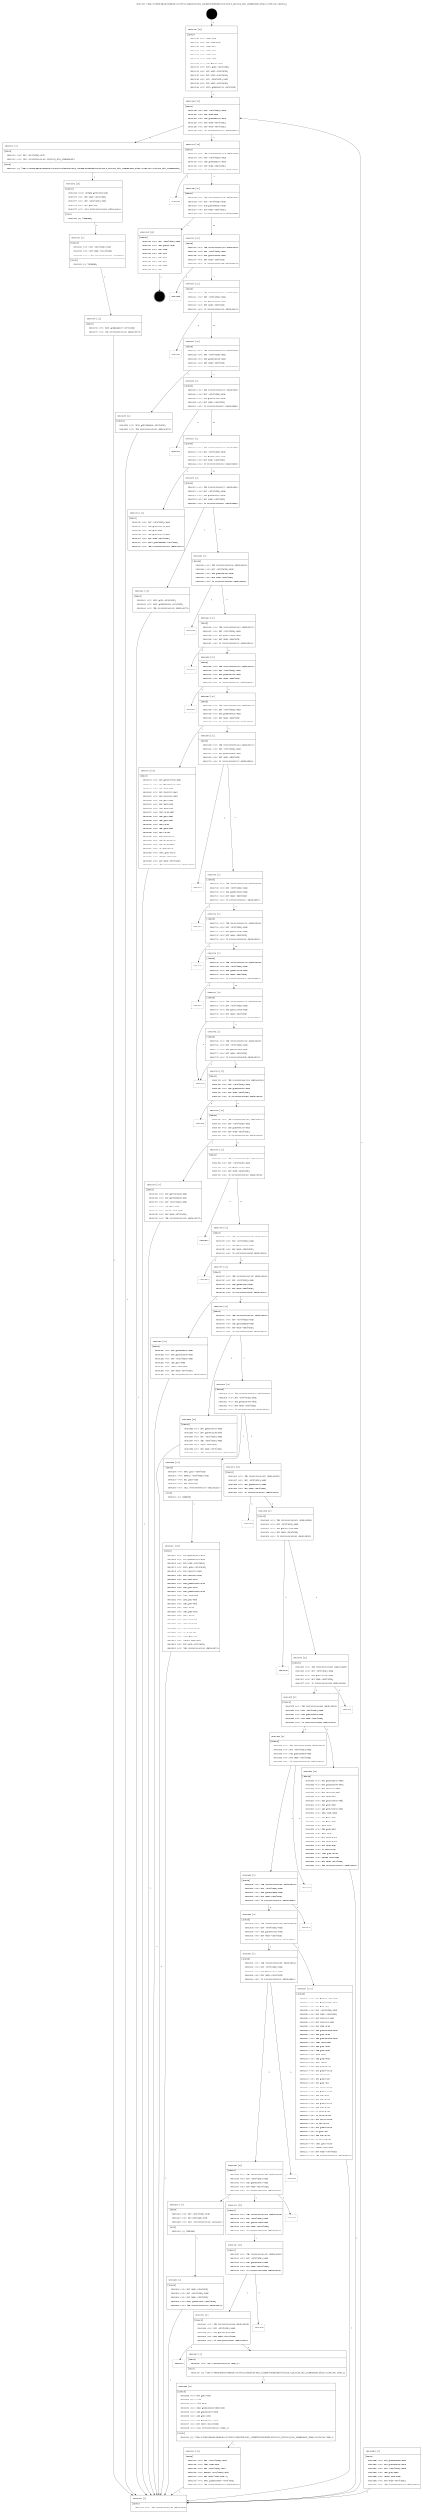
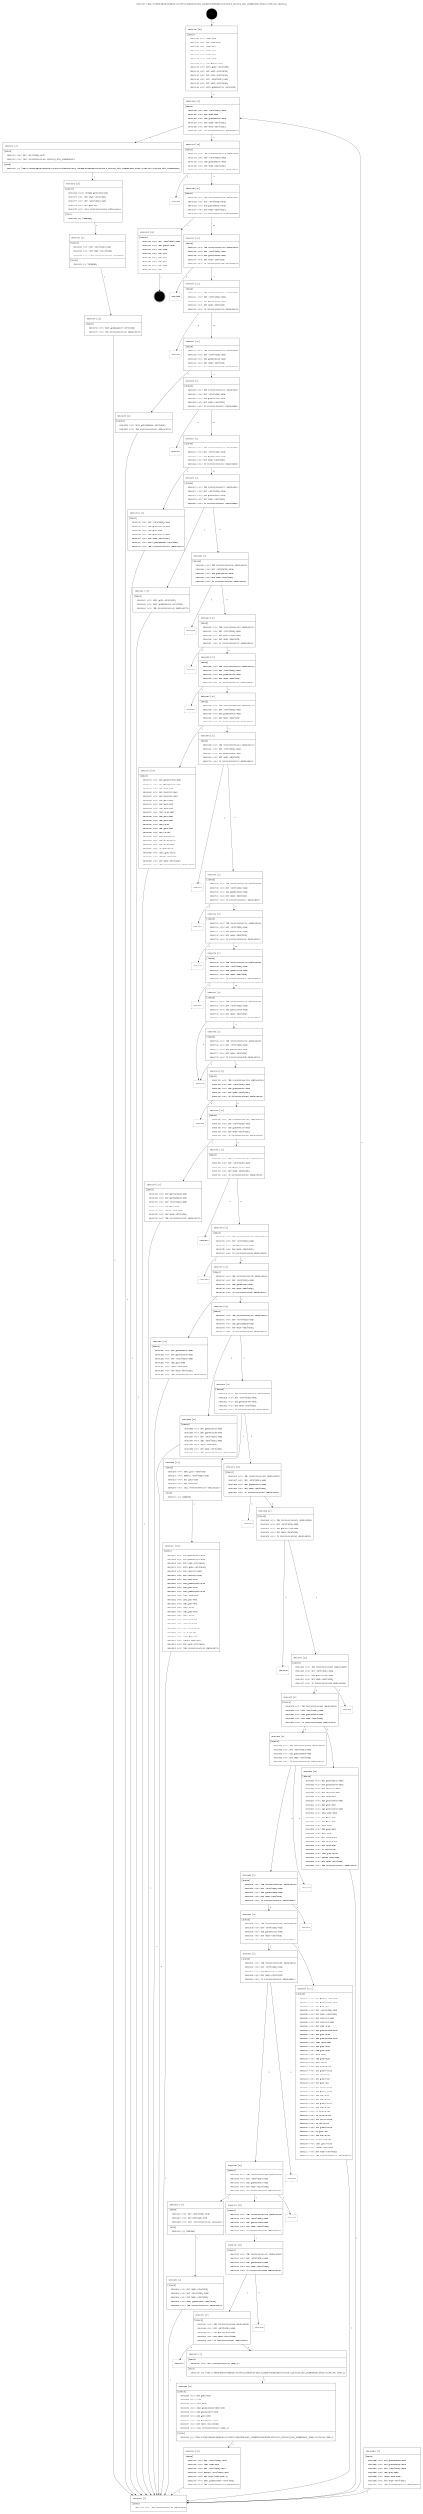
none -> (131, 1523)
